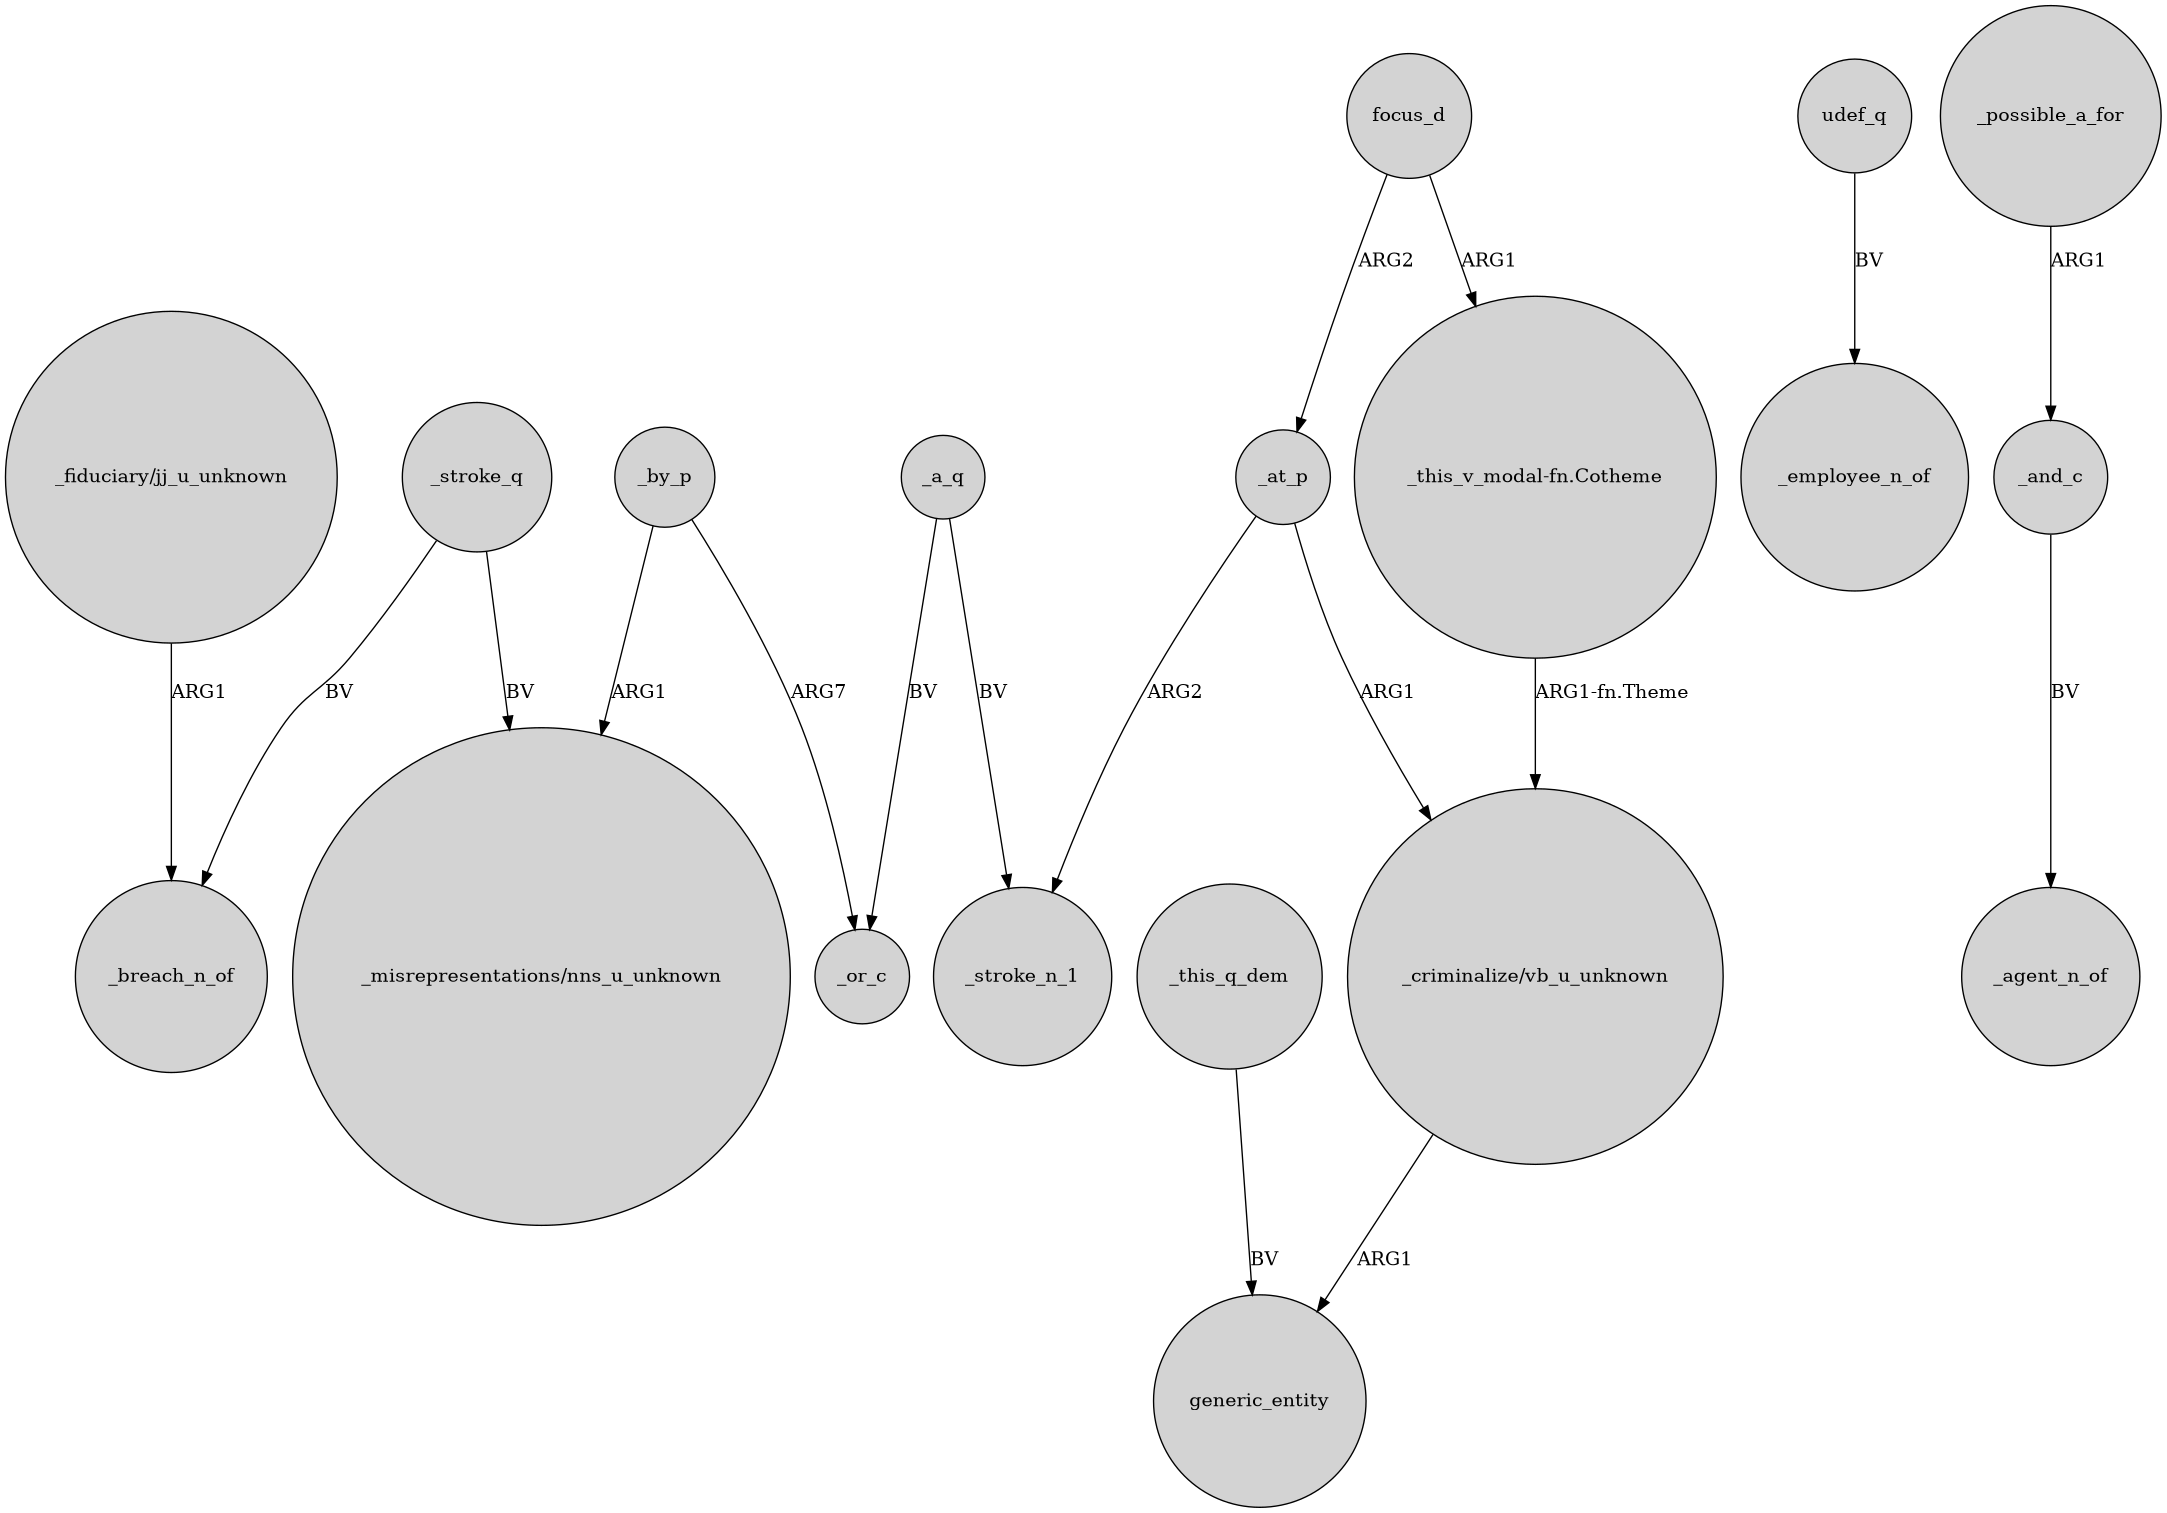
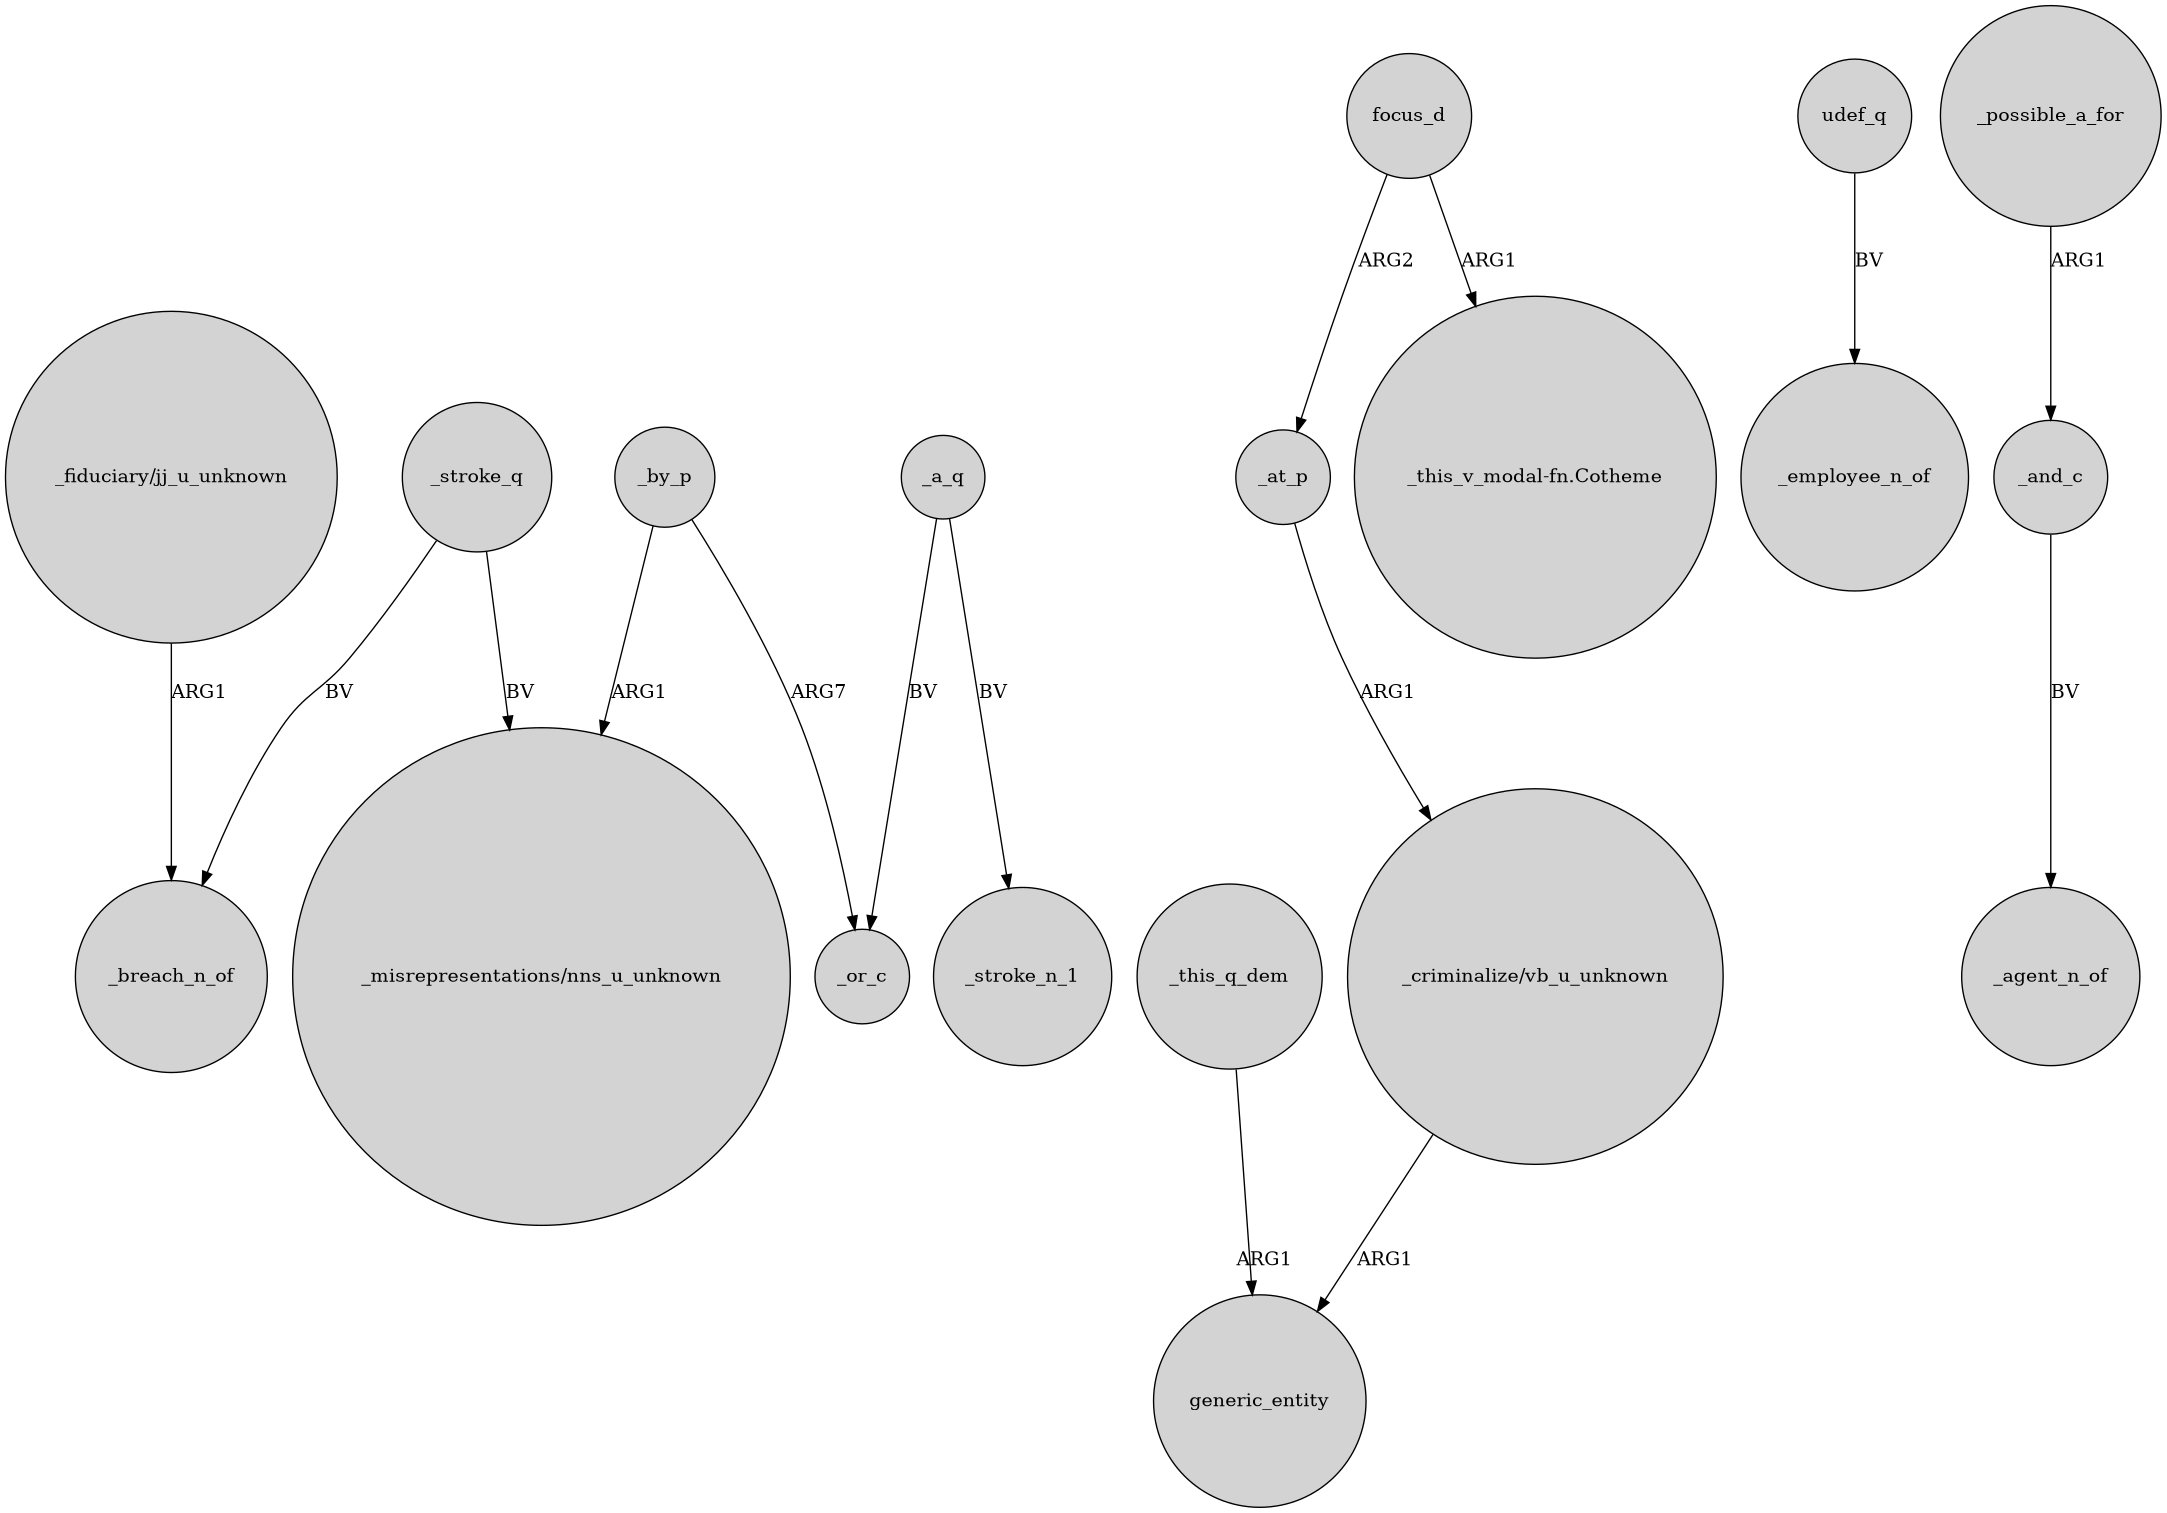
(1144, 691) -> none
(1535, 716) -> none
(1265, 1260) -> (1265, 1260)
